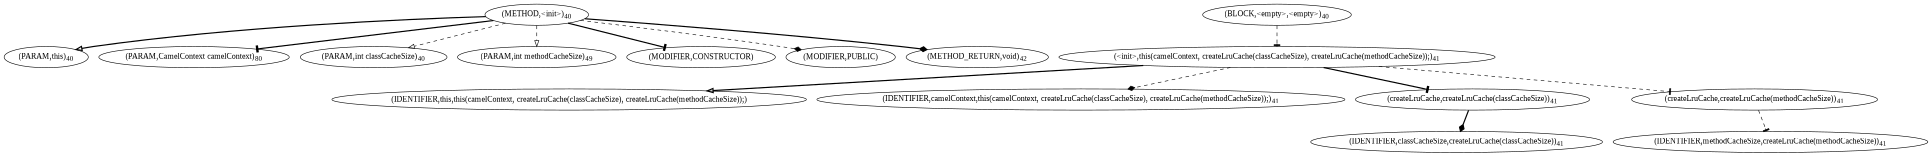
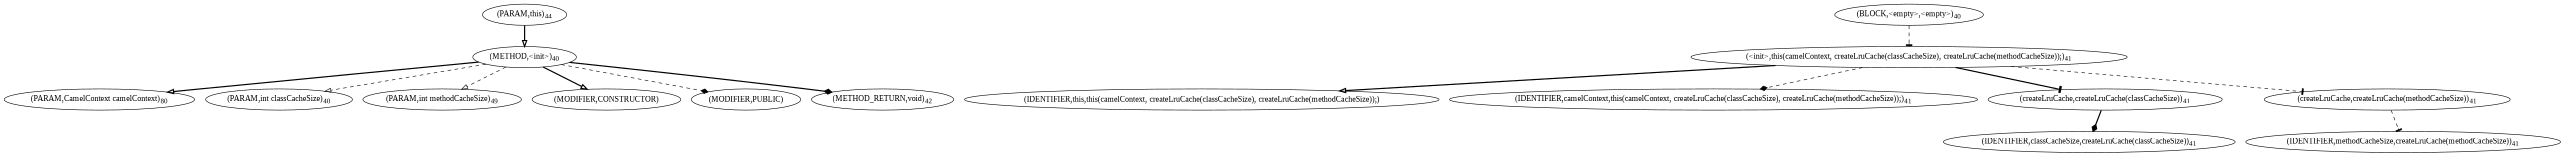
(283, 27) -> (525, 33)
(376, 35) -> (326, 77)
(616, 35) -> (562, 77)
(70, 56) -> (548, 14)
